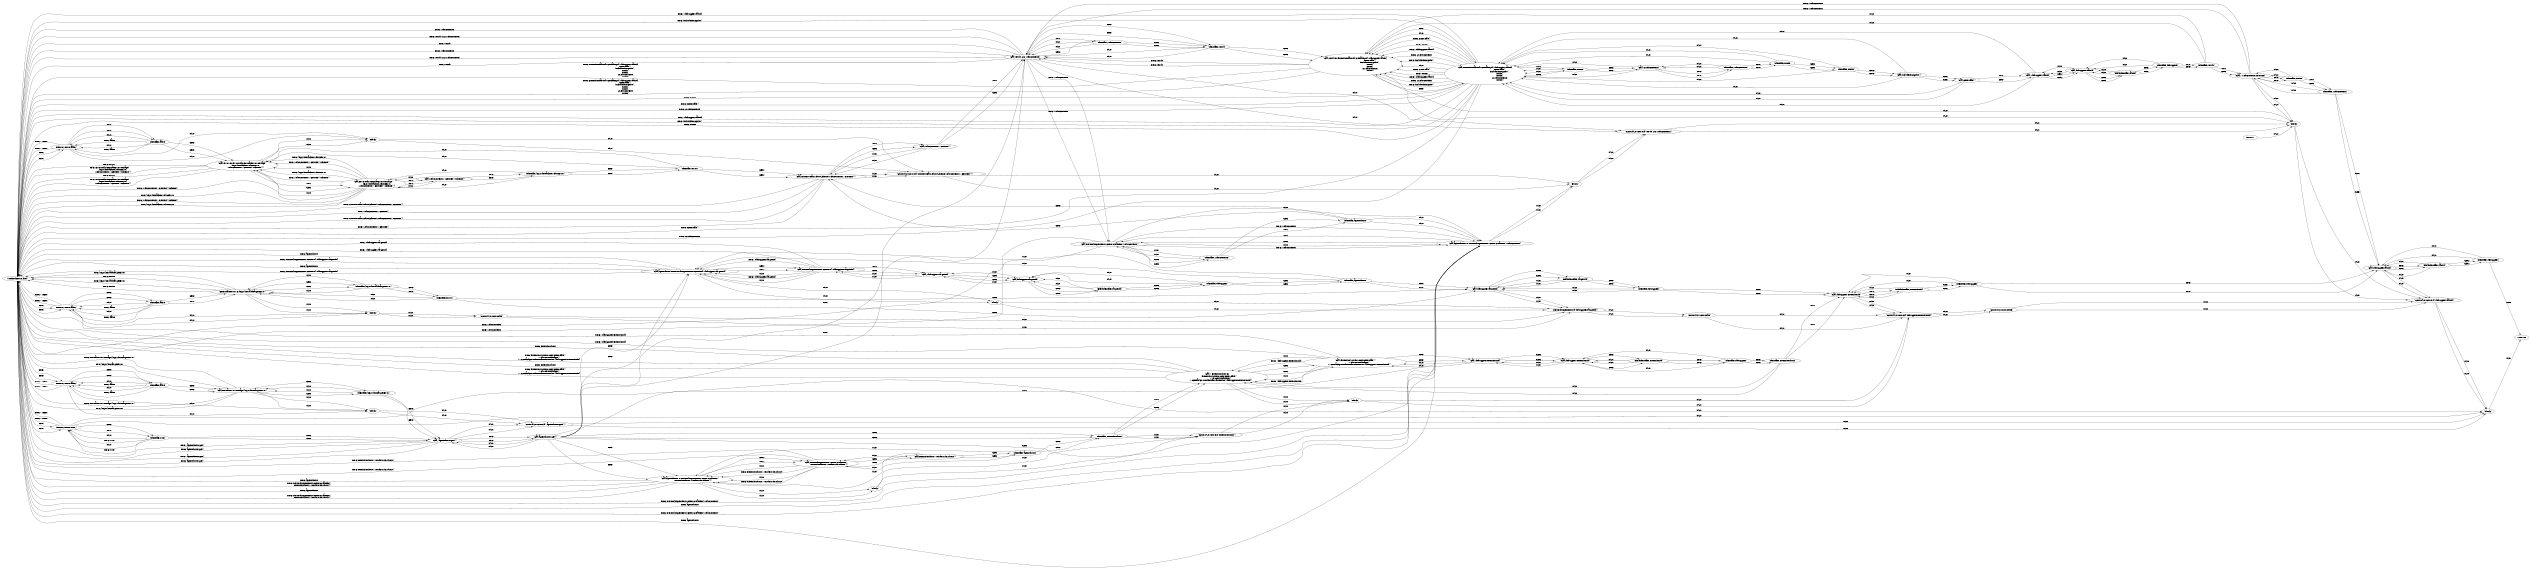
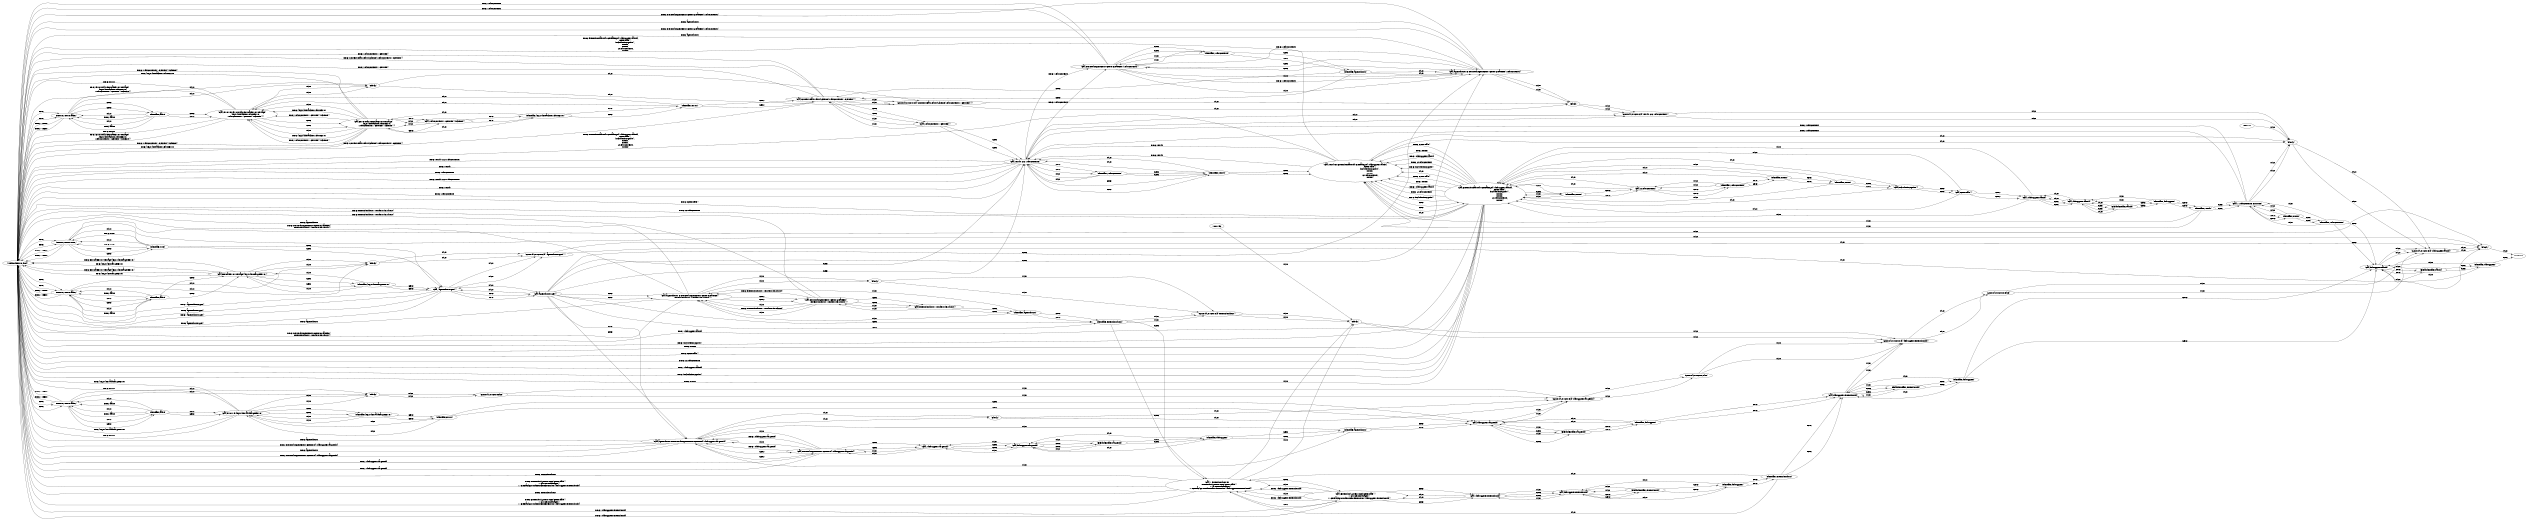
none -> (1217, 226)
(242, 292) -> (242, 413)
(1575, 310) -> (1574, 399)
